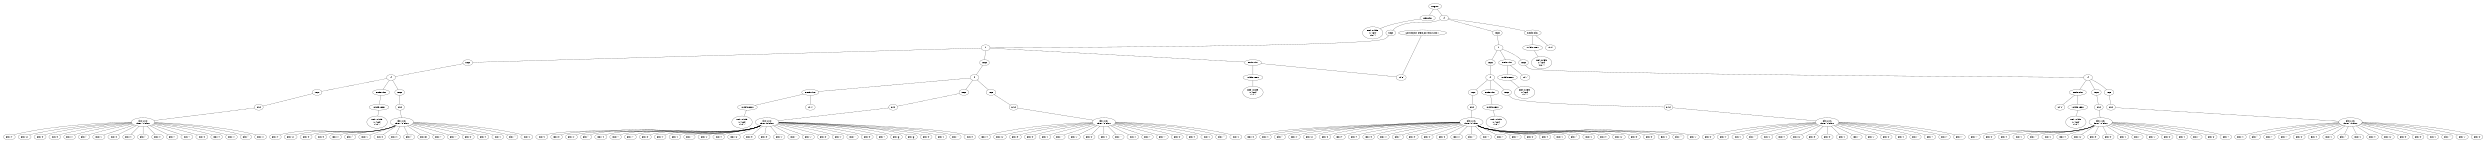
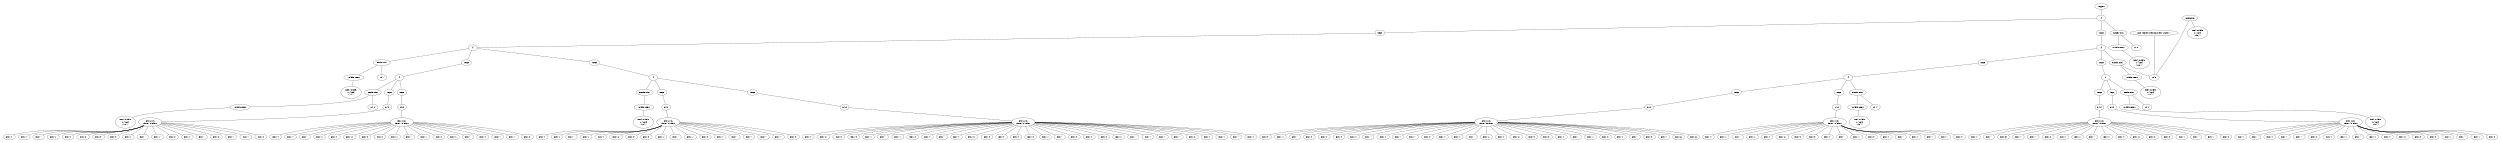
(1431, 12) -> (2174, 49)
none -> (2147, 107)
none -> (483, 137)
